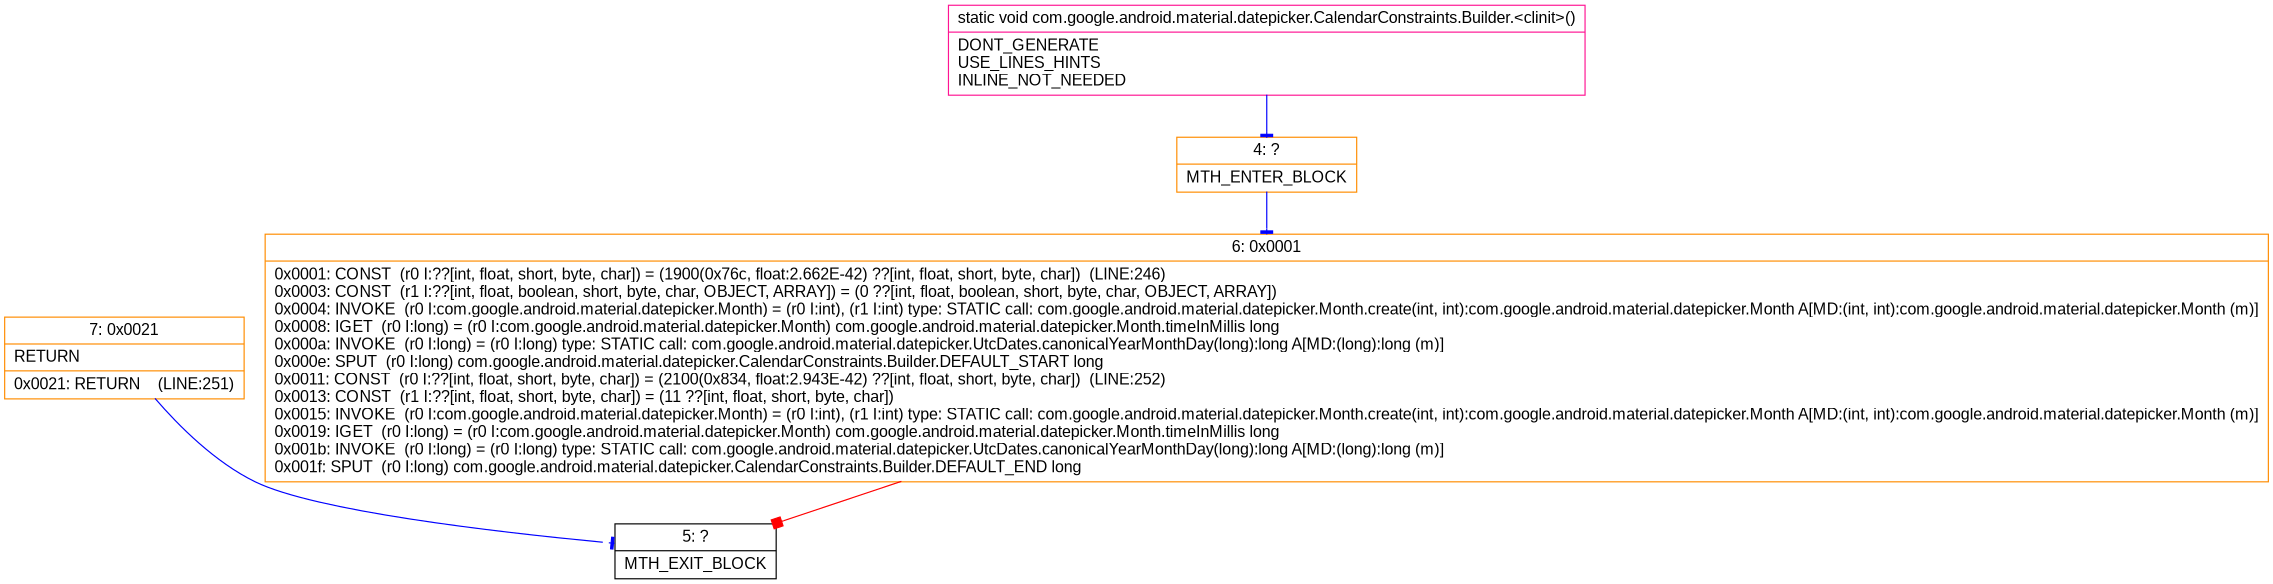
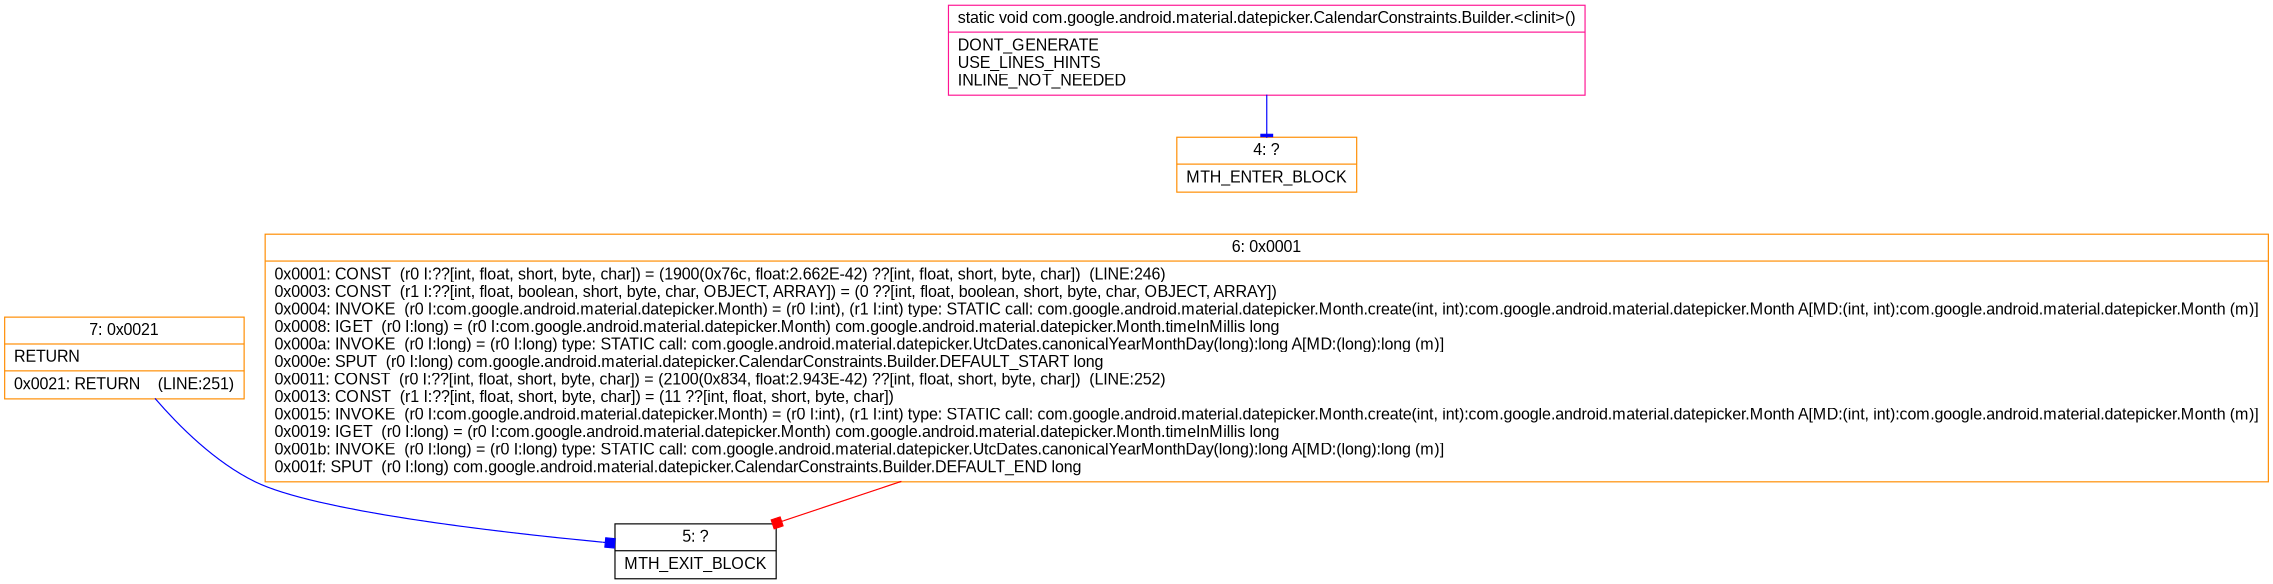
(1267, 210) -> none
(362, 511) -> (362, 511)
